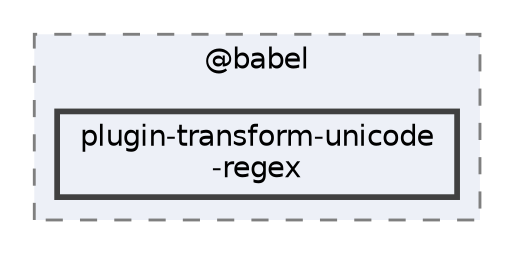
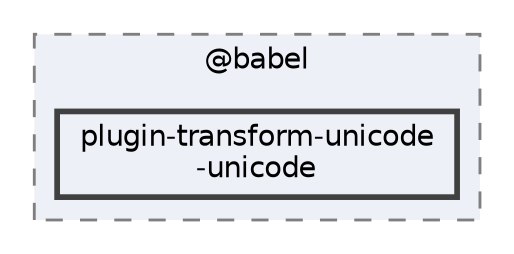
(257, 154) -> (257, 154)
